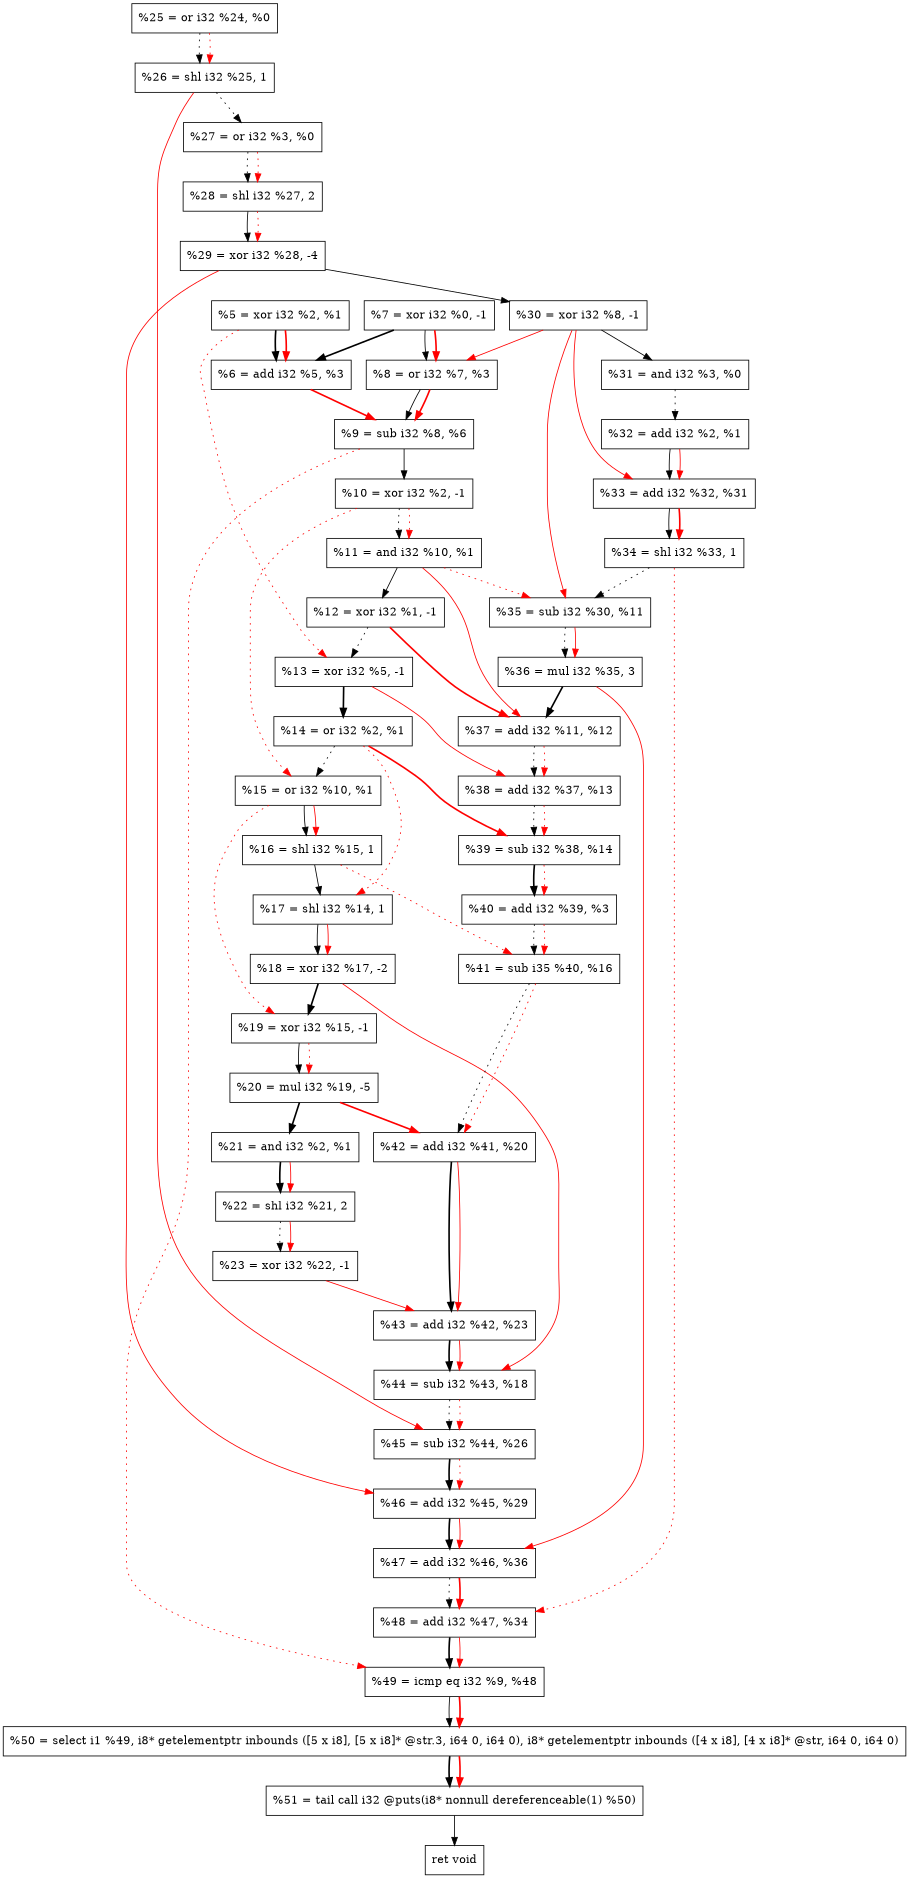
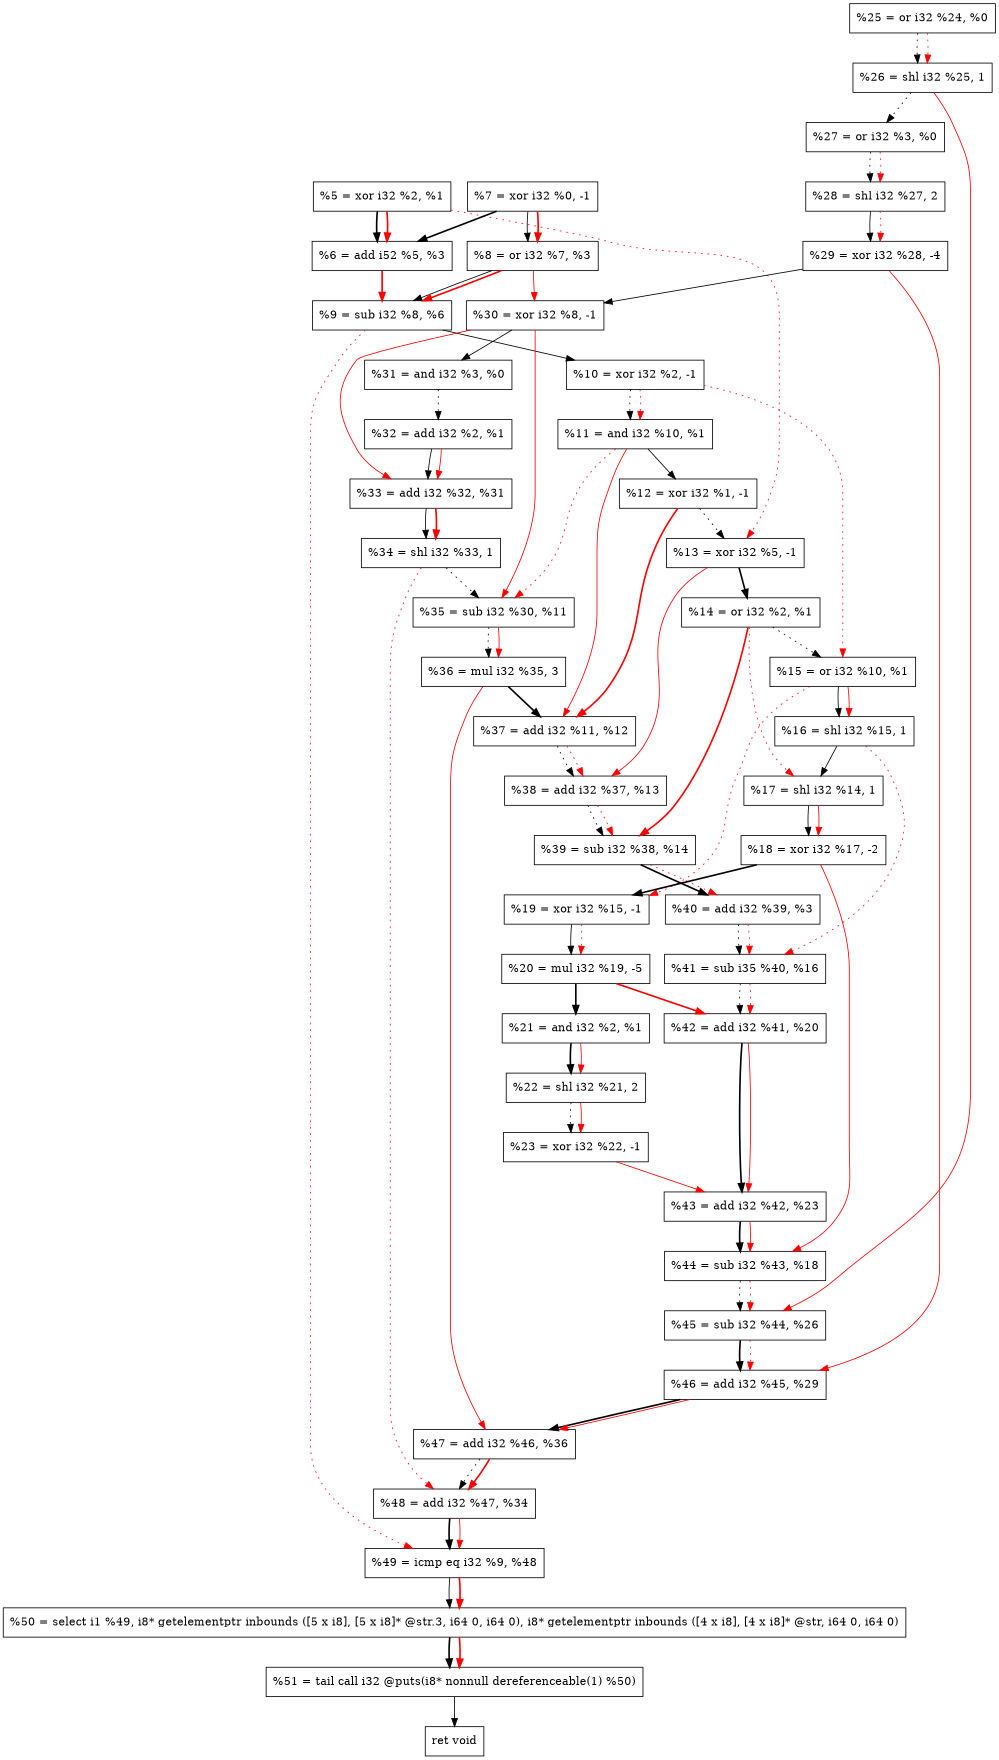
(509, 344) -> (534, 282)
(281, 375) -> (382, 256)
